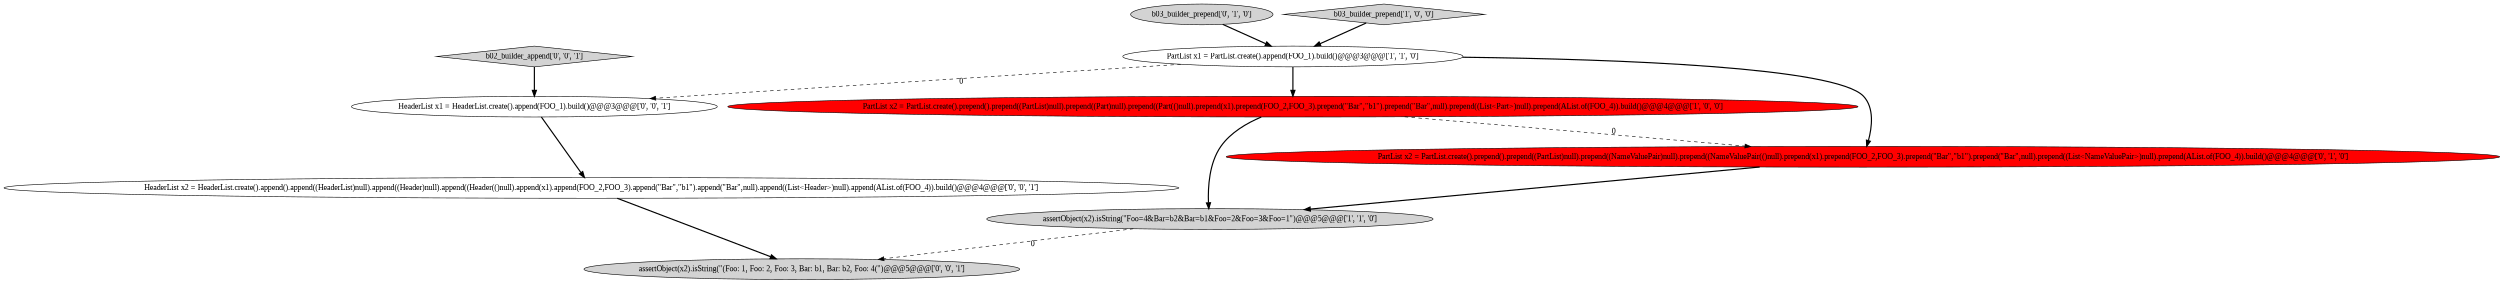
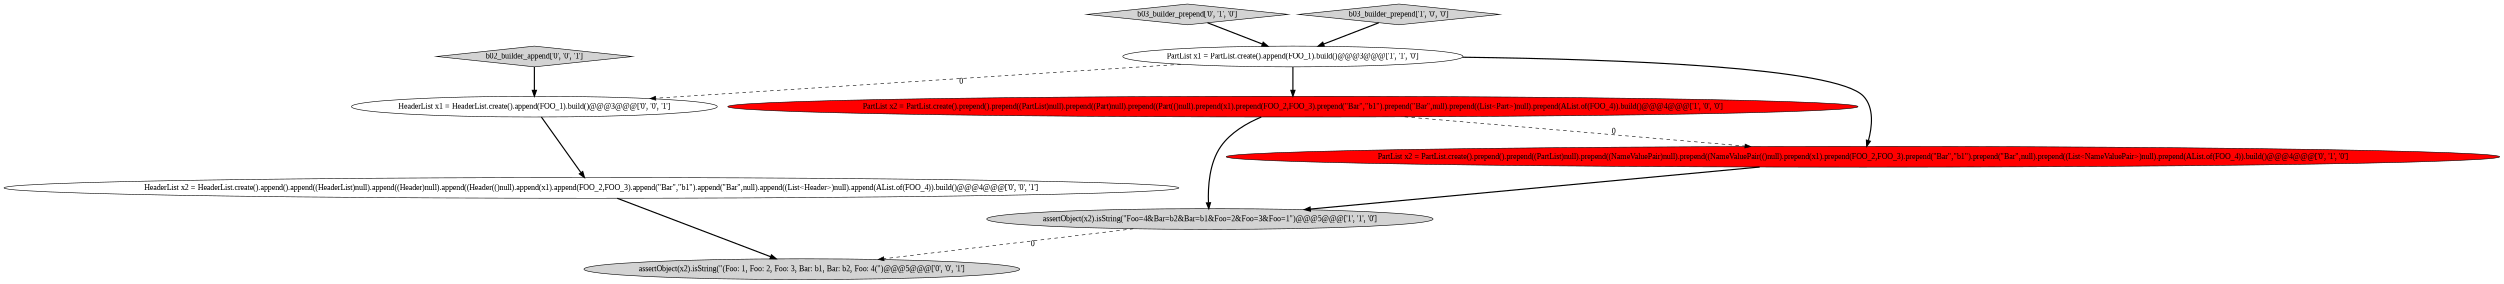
(1202, 14) -> (1187, 14)
